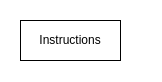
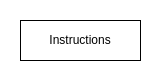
(71, 41) -> (81, 41)
